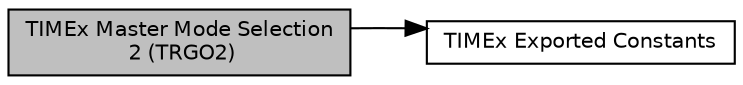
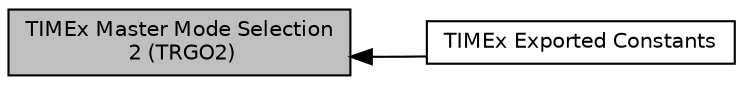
(378, 28) -> (399, 57)
